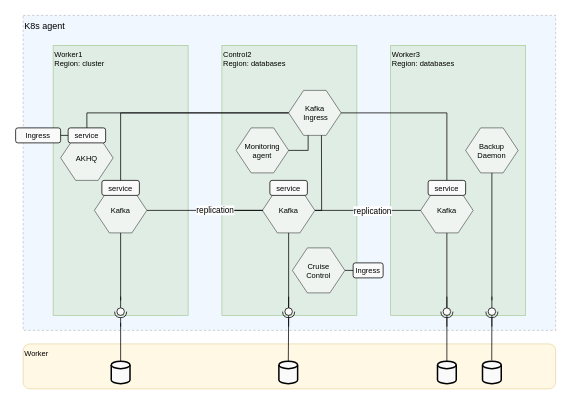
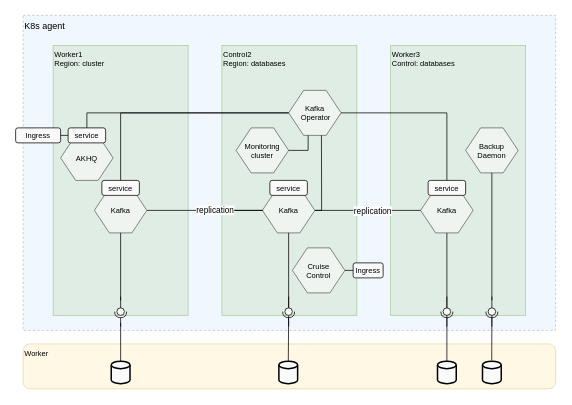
(425, 60) -> (427, 60)
(315, 113) -> (315, 113)
(262, 150) -> (262, 150)
